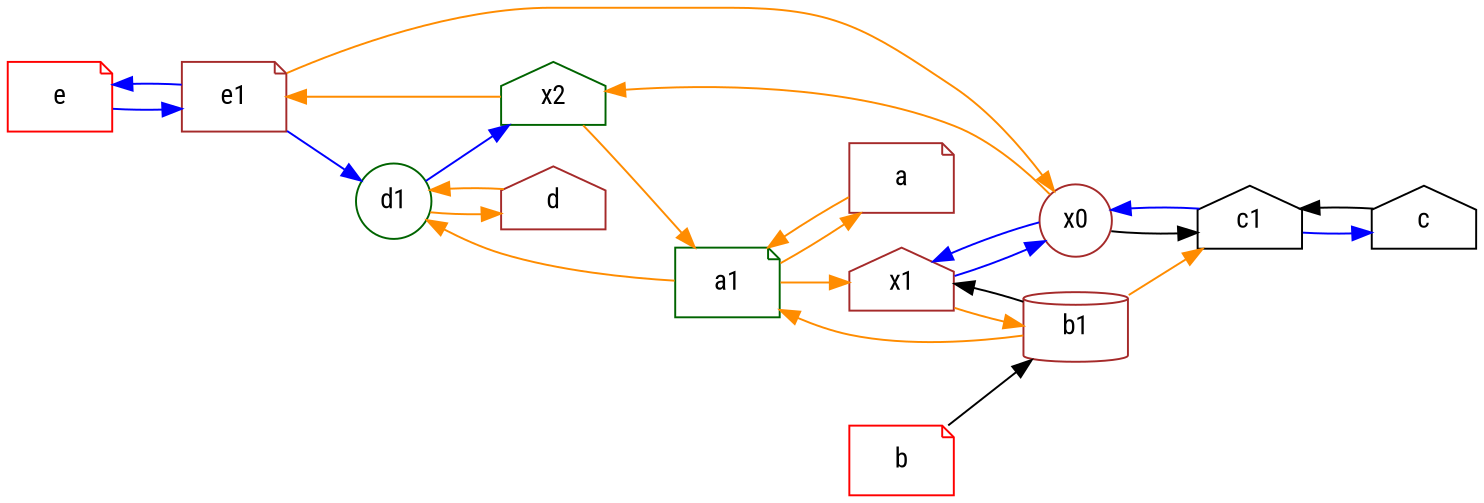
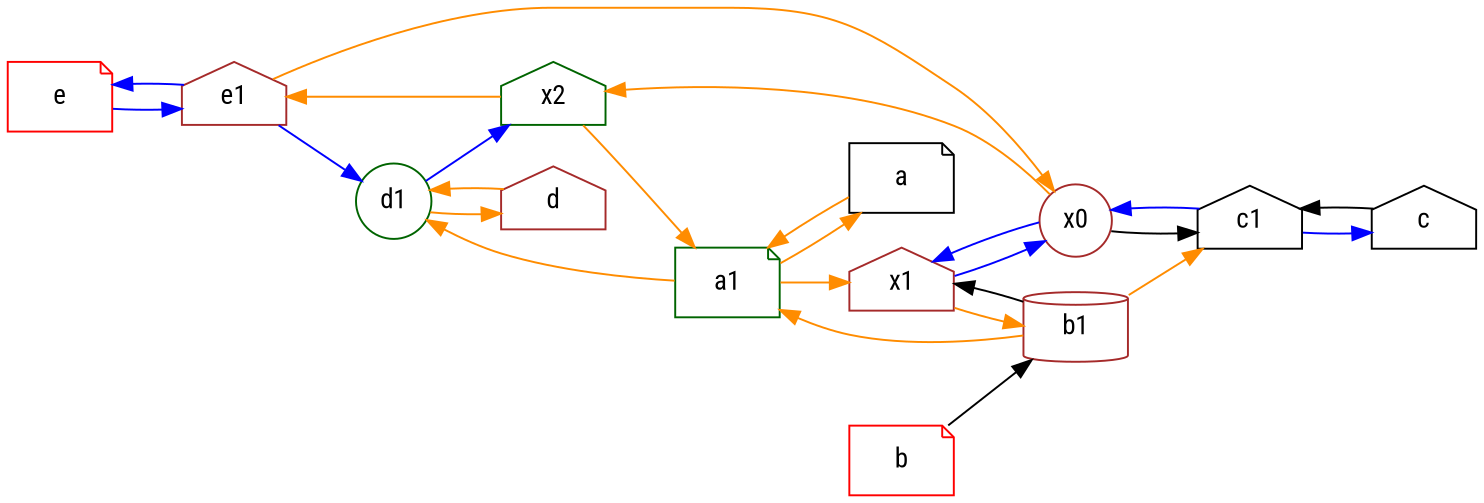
(234, 97) -> (234, 97)
(902, 178) -> (902, 178)
